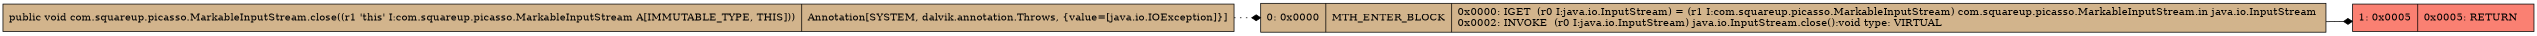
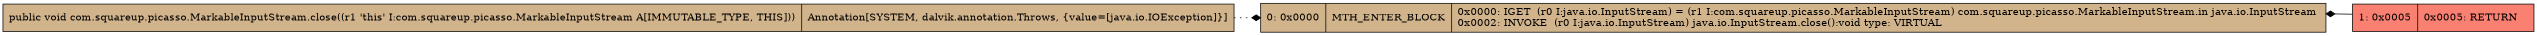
(2335, 22) -> (2344, 14)
